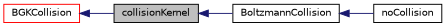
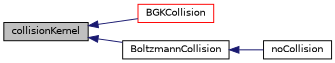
(102, 13) -> (118, 22)
